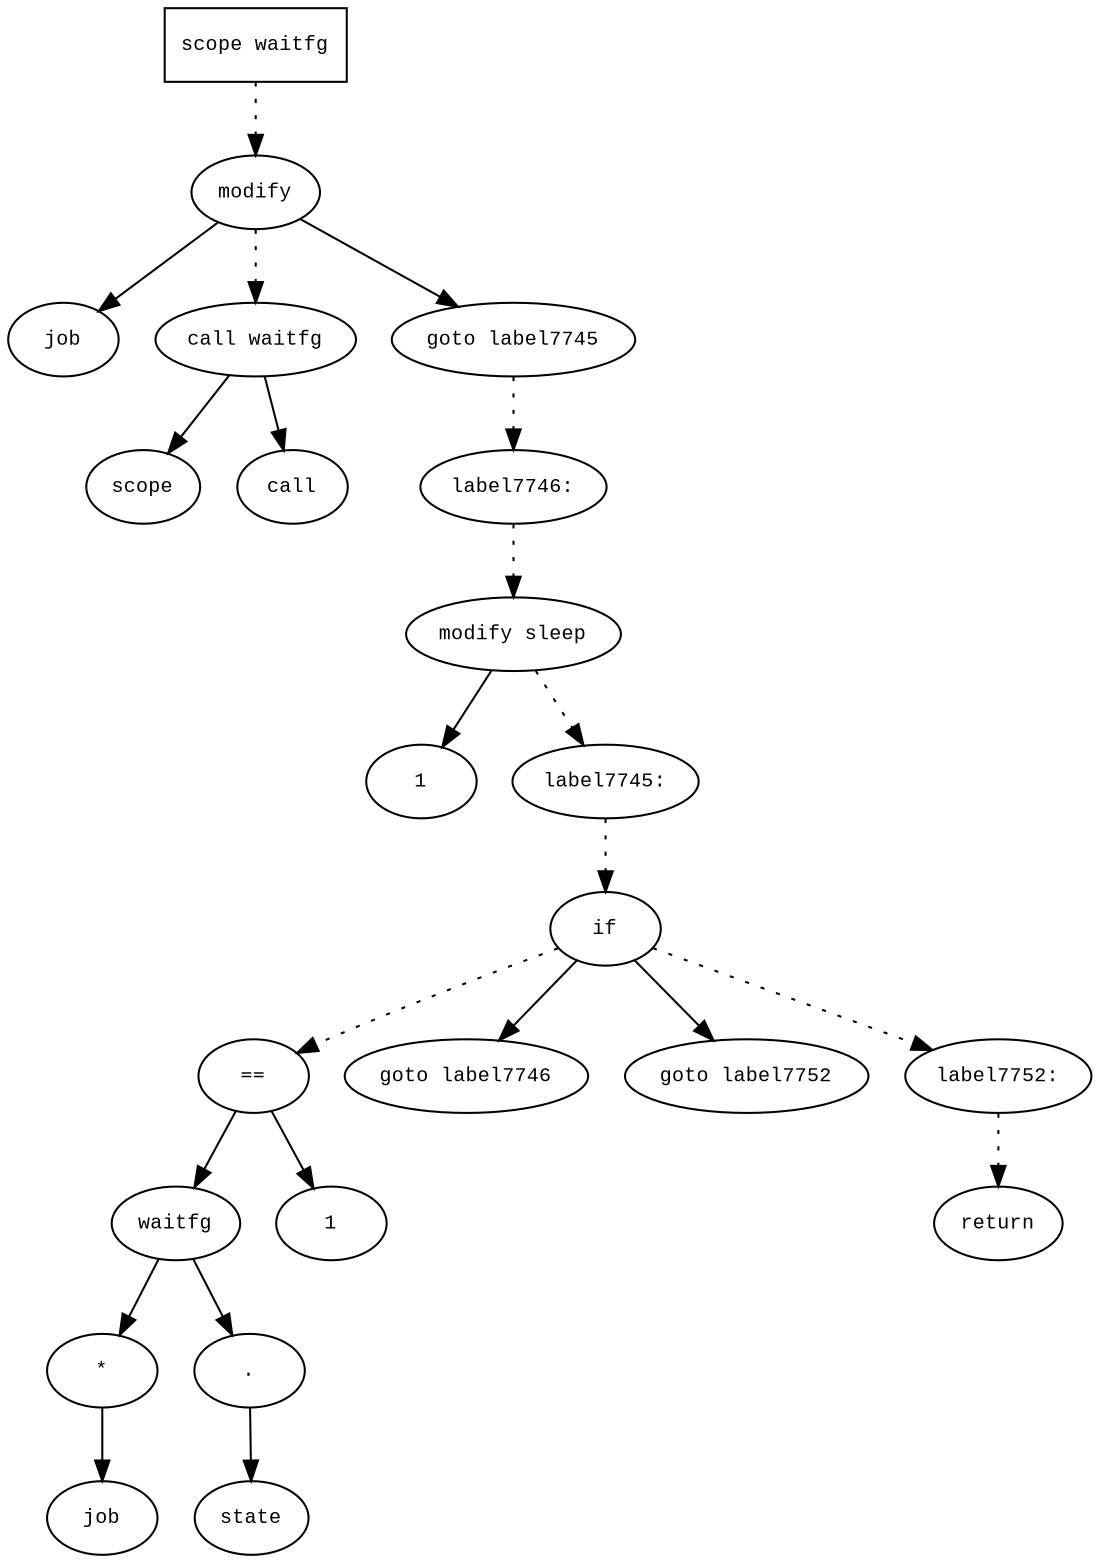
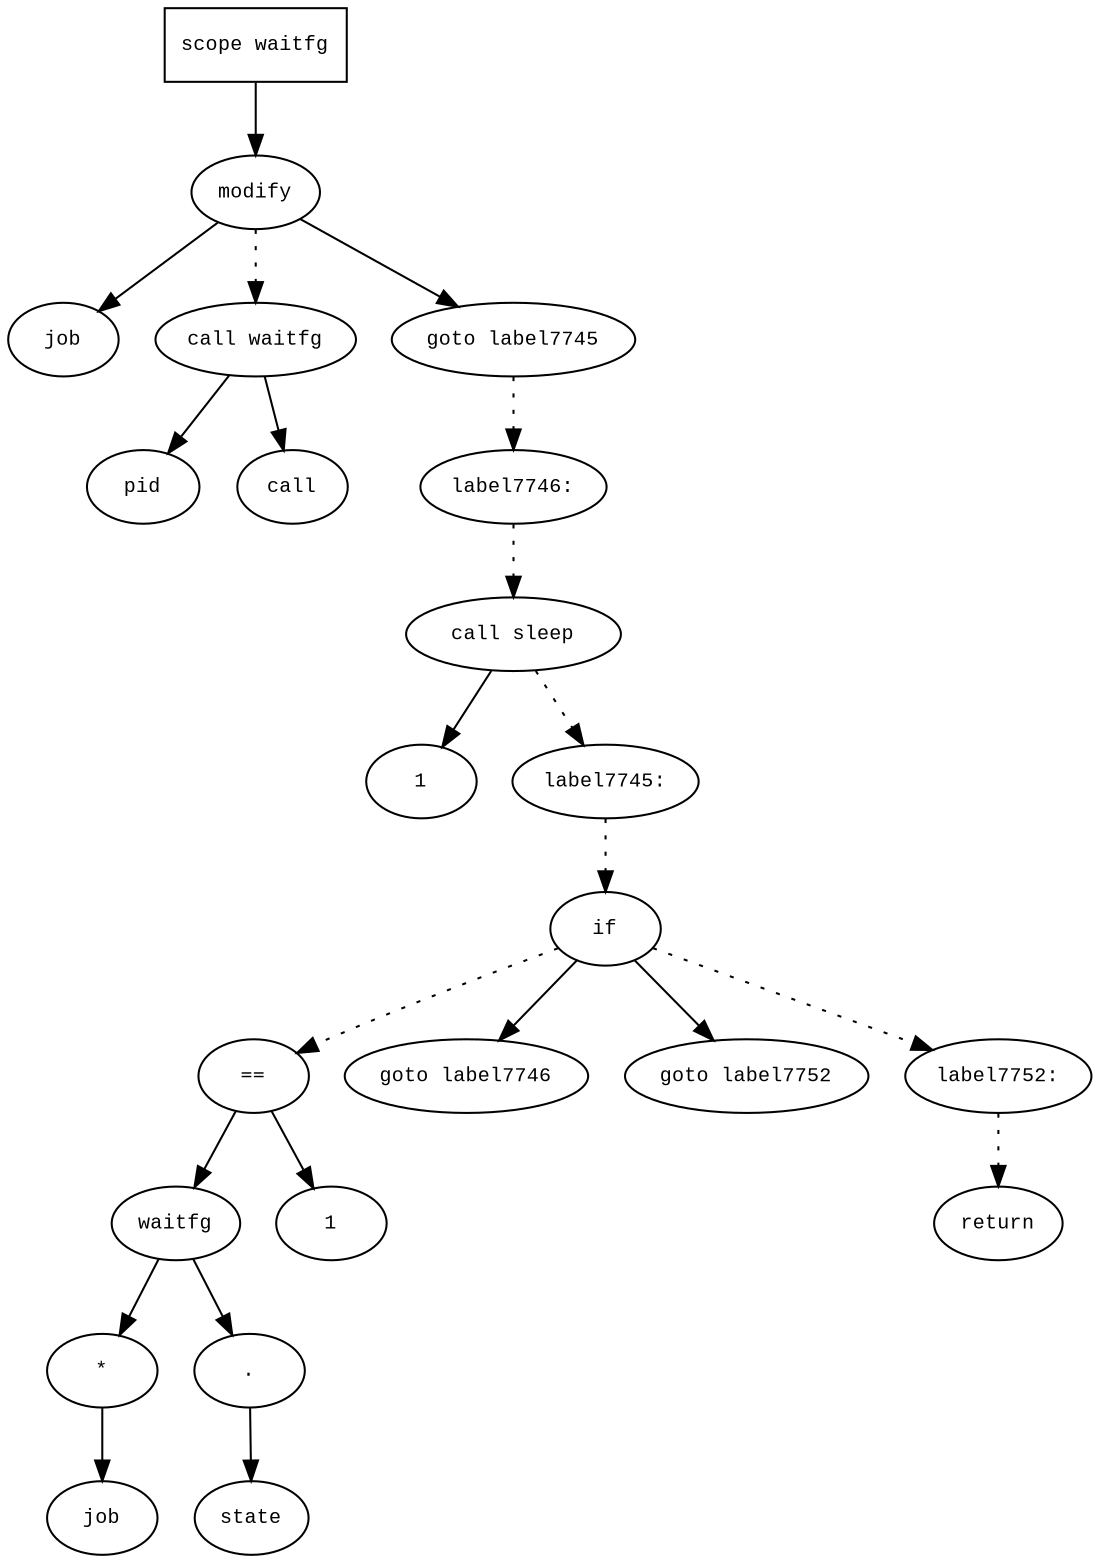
(256, 109) -> (256, 109)
(143, 487) -> (143, 487)
(514, 634) -> (514, 634)
